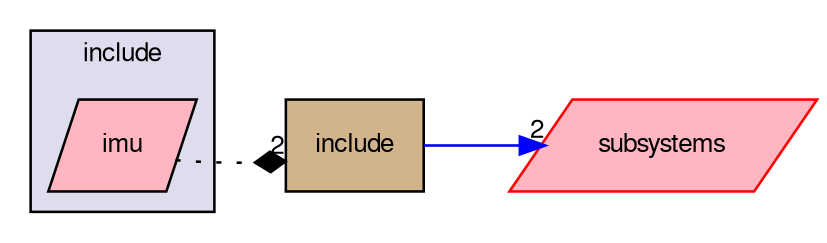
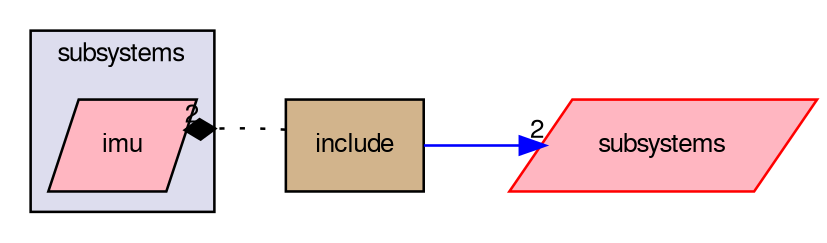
(123, 55) -> (123, 55)
(231, 163) -> (251, 128)
